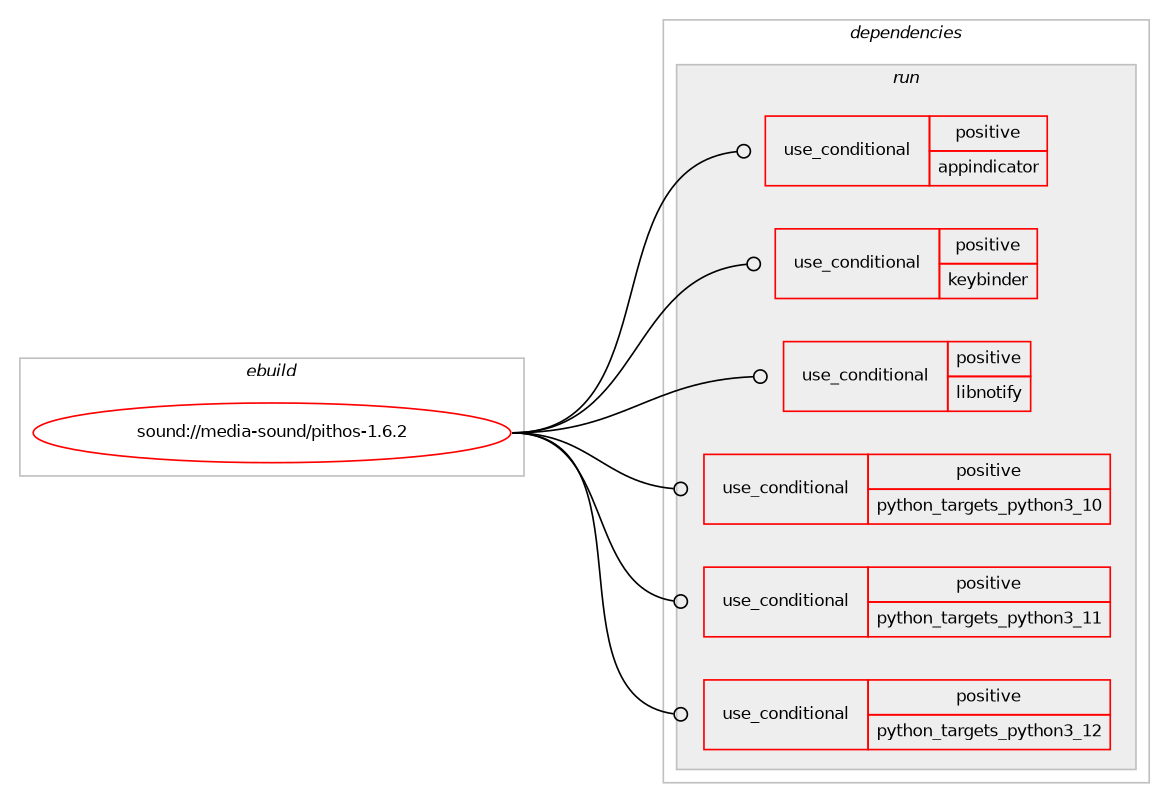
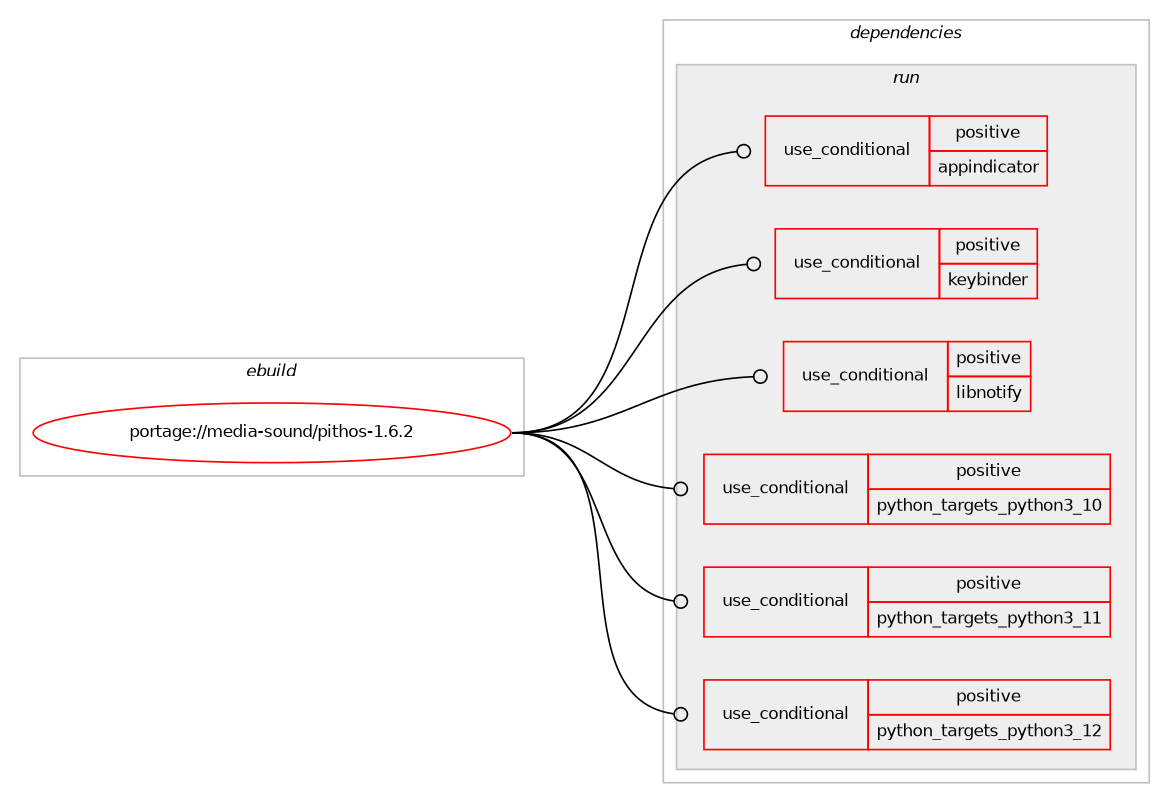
(272, 433) -> (272, 433)
